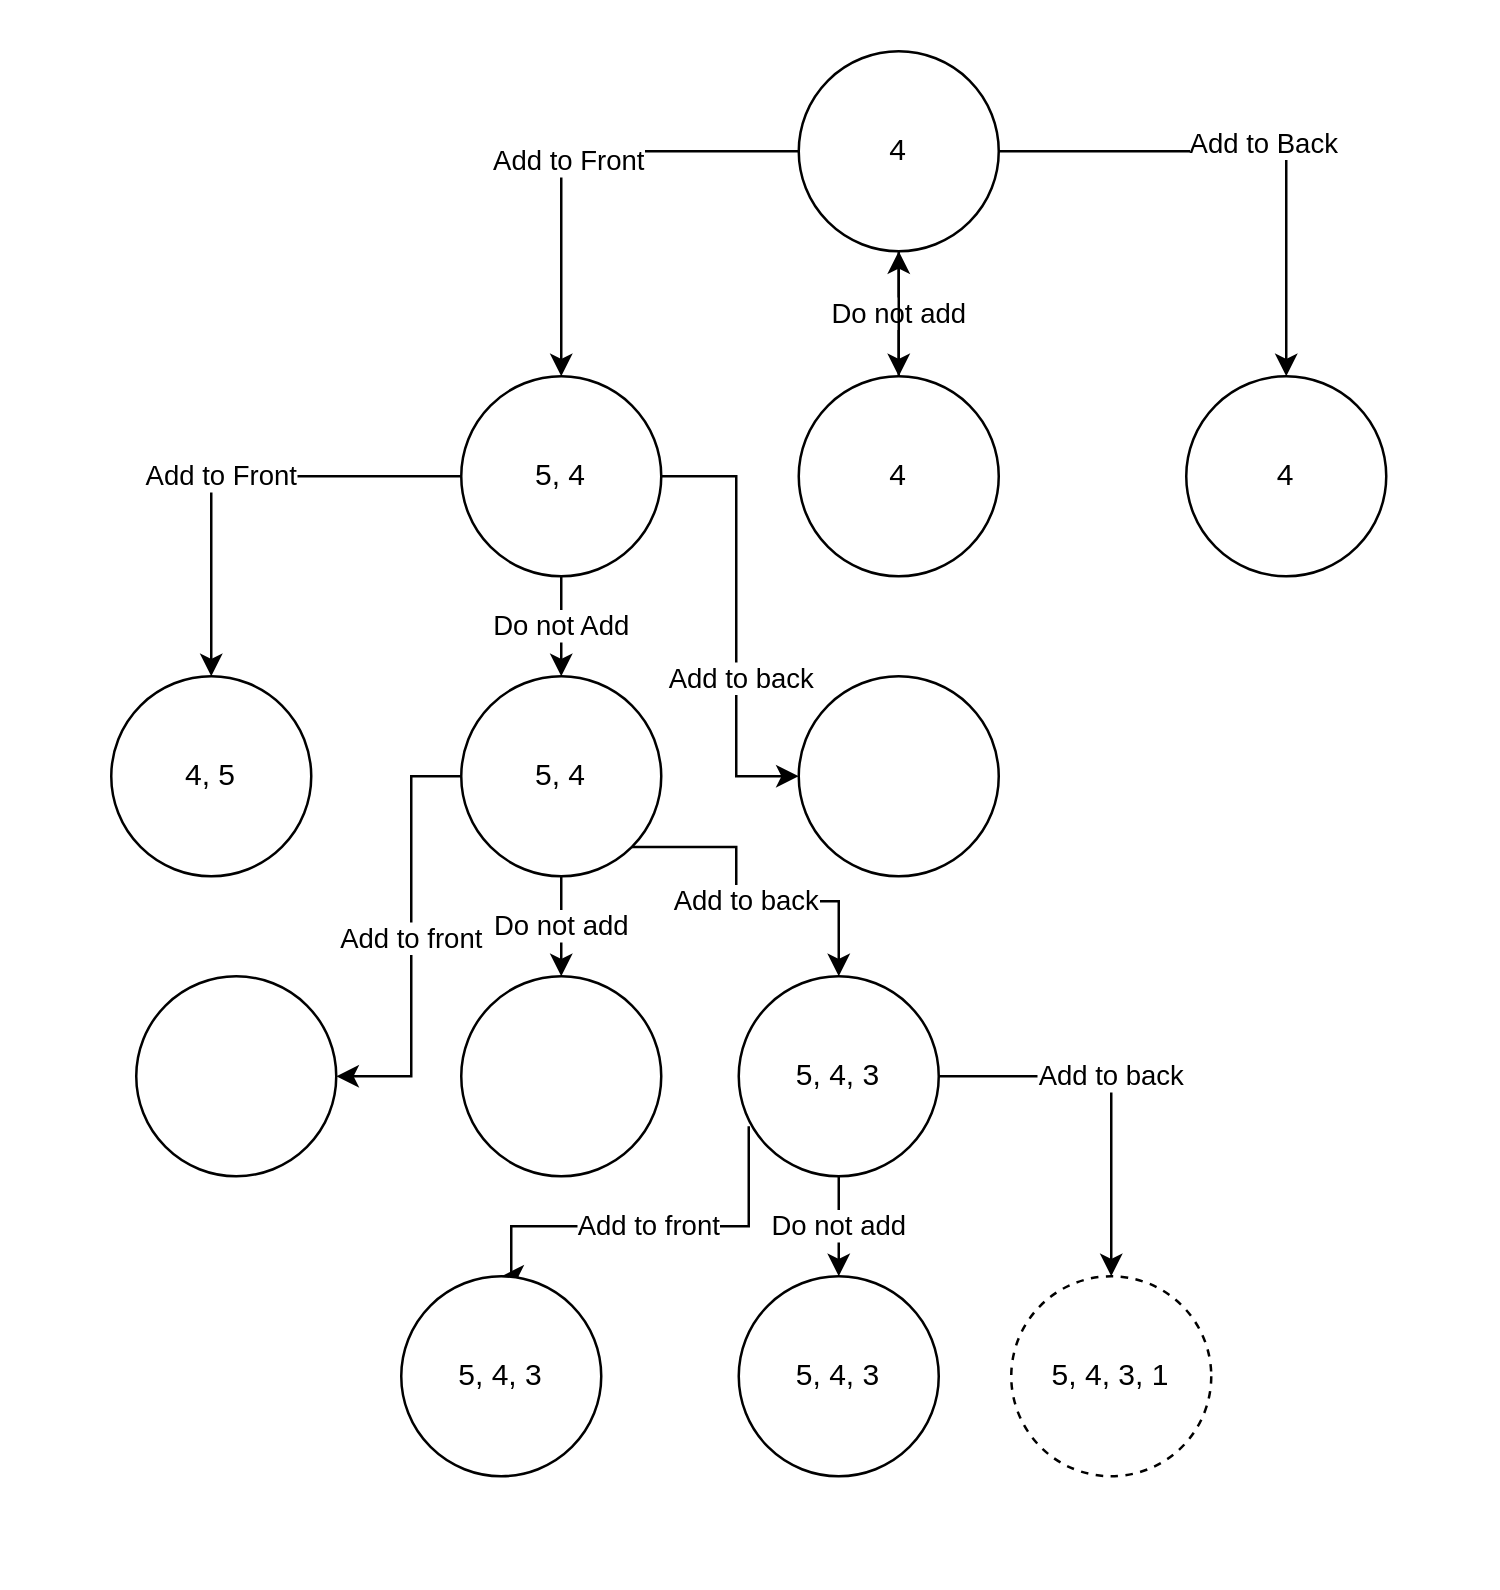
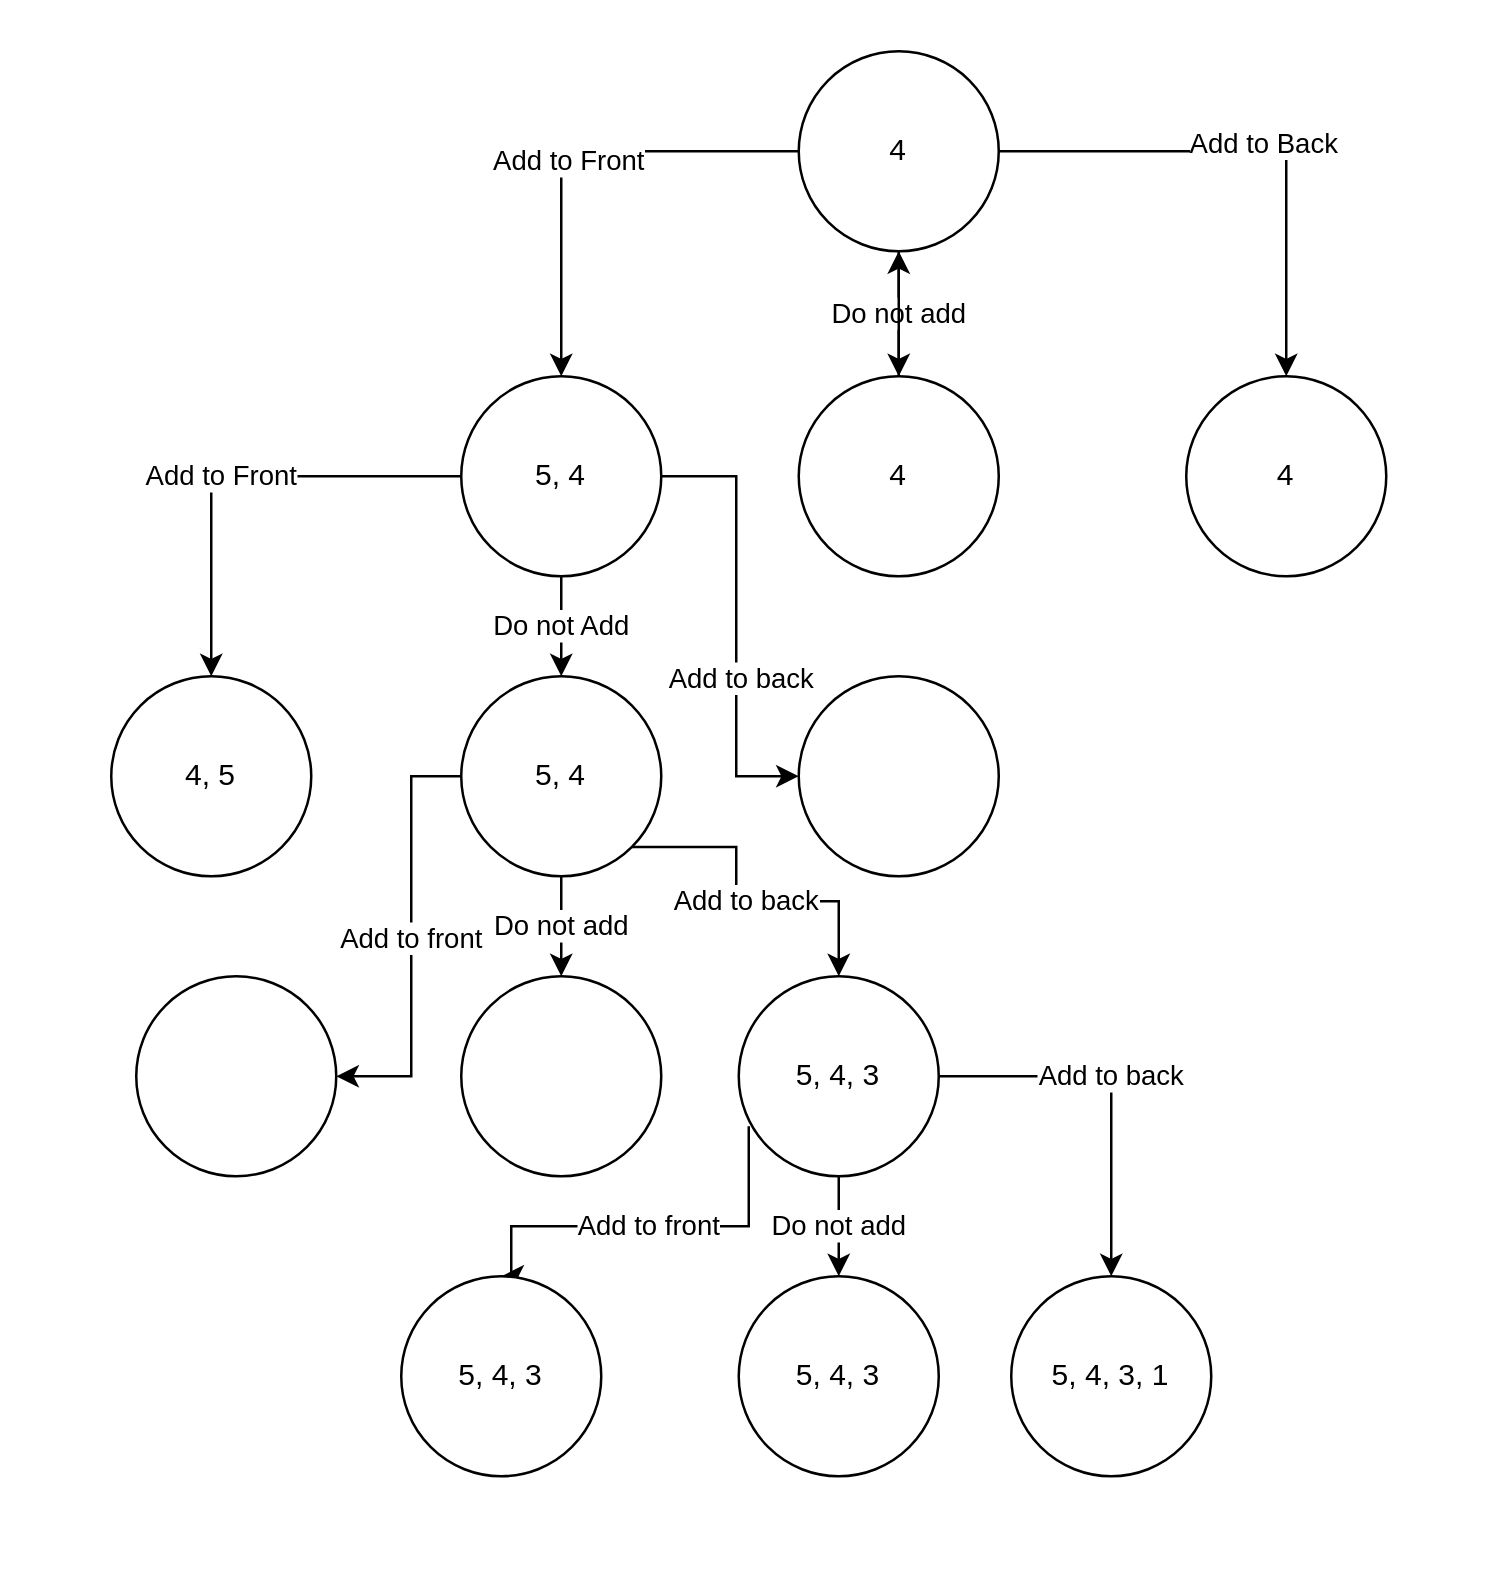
(1111, 1376) -> (1111, 1376)
